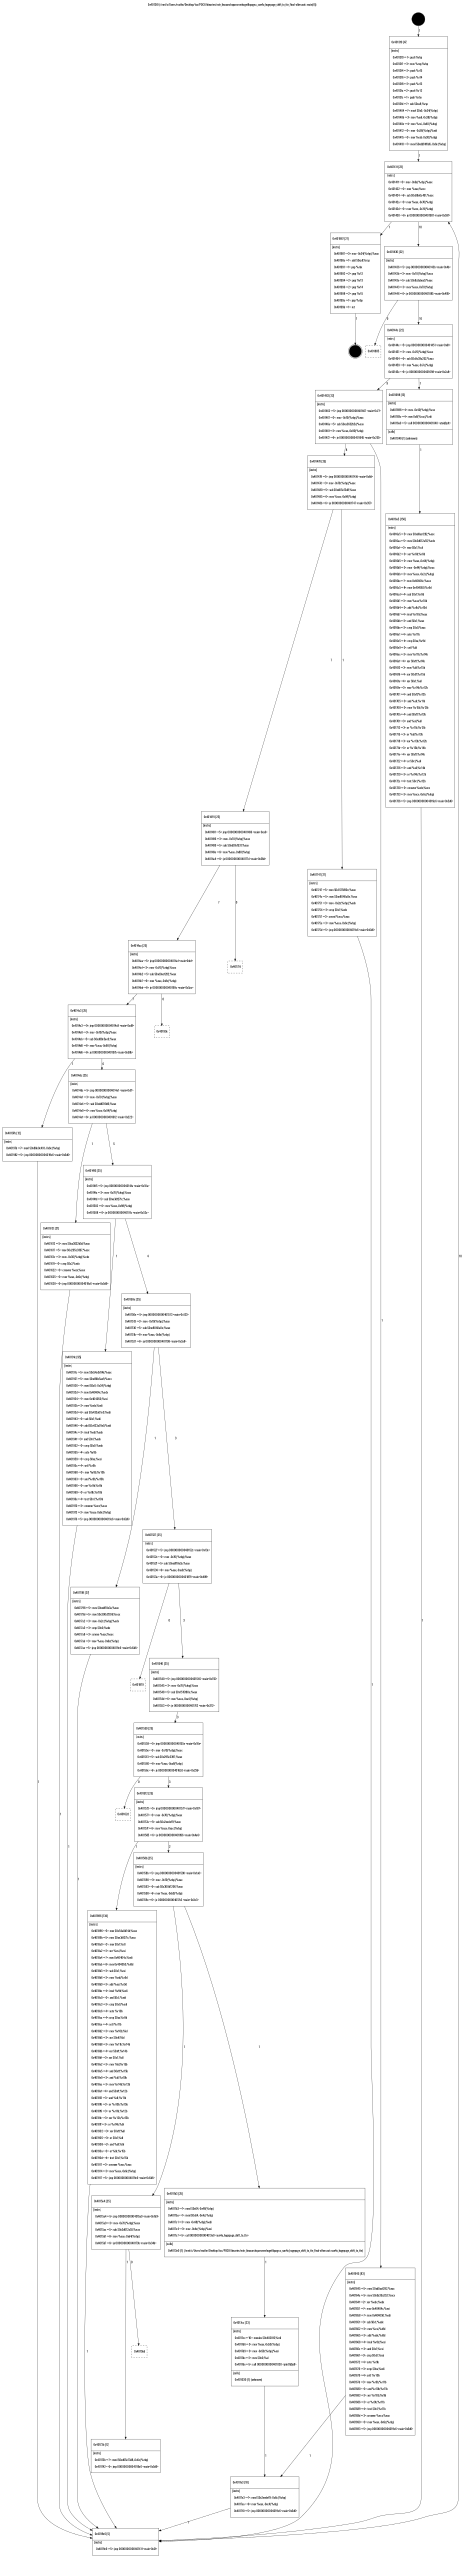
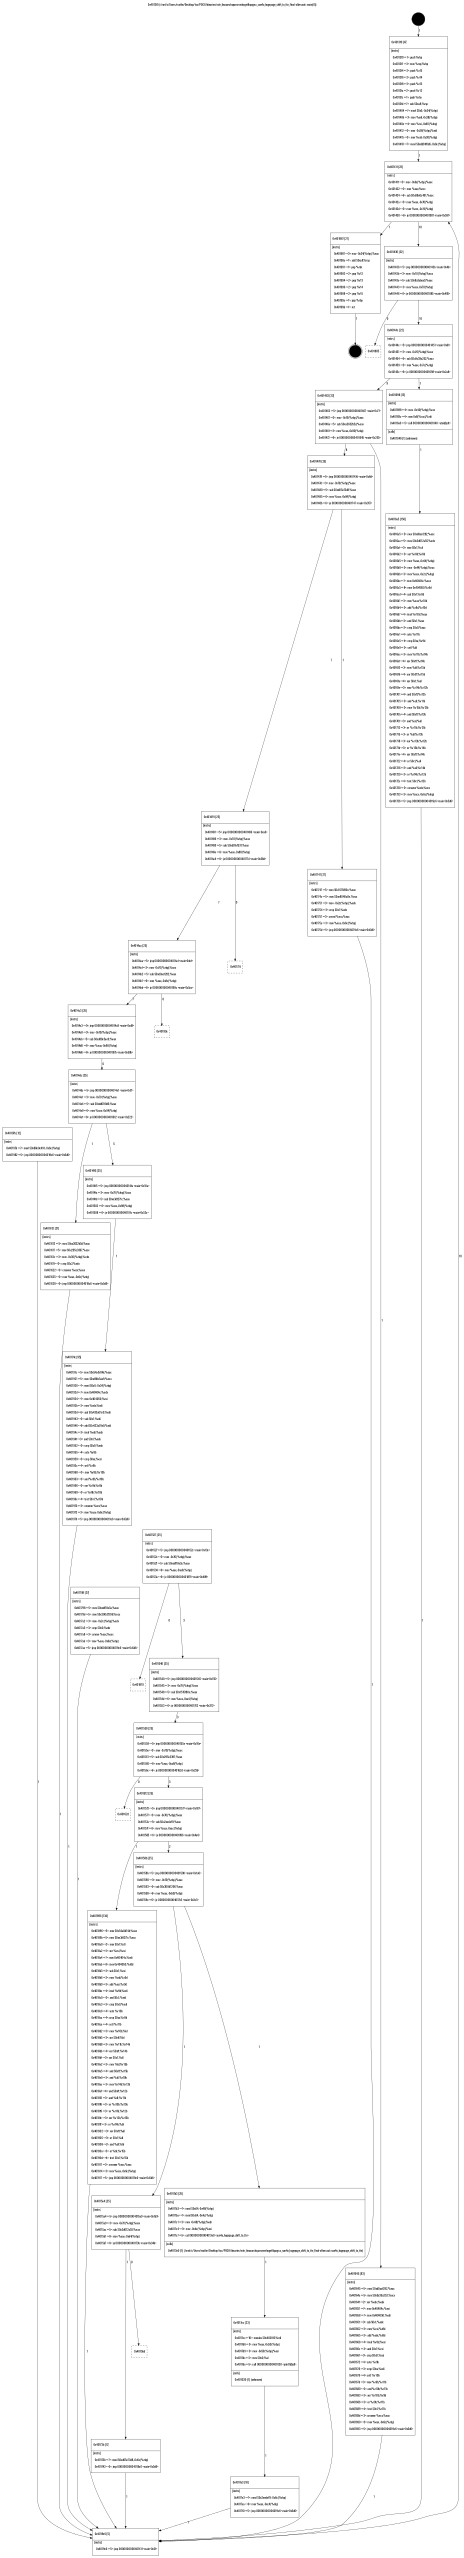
(56, 1090) -> none
(156, 1321) -> none
(314, 2435) -> (323, 2530)
none -> (126, 2499)
